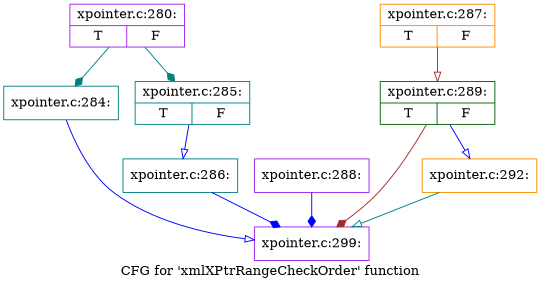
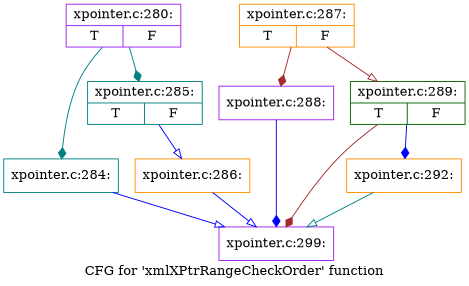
none -> (287, 61)
(457, 138) -> (406, 136)
(180, 176) -> (192, 176)
(241, 207) -> (231, 207)
